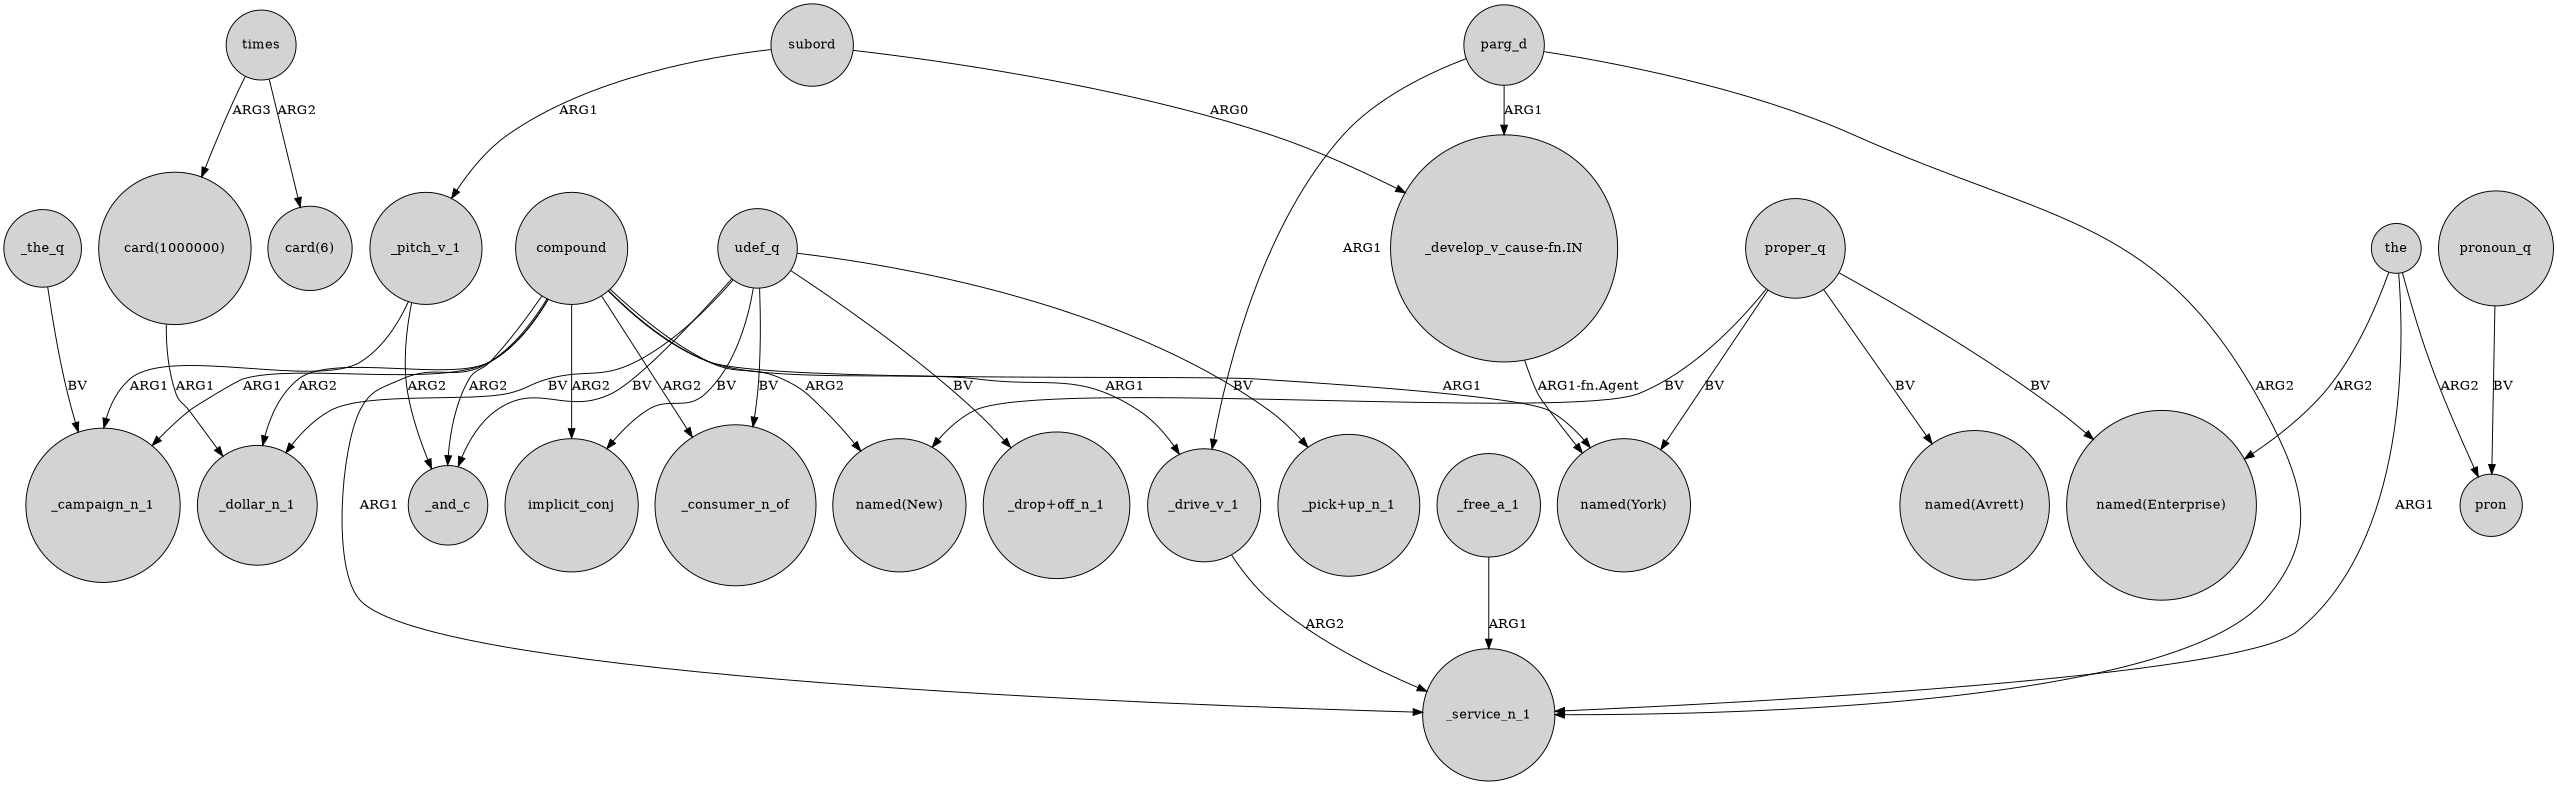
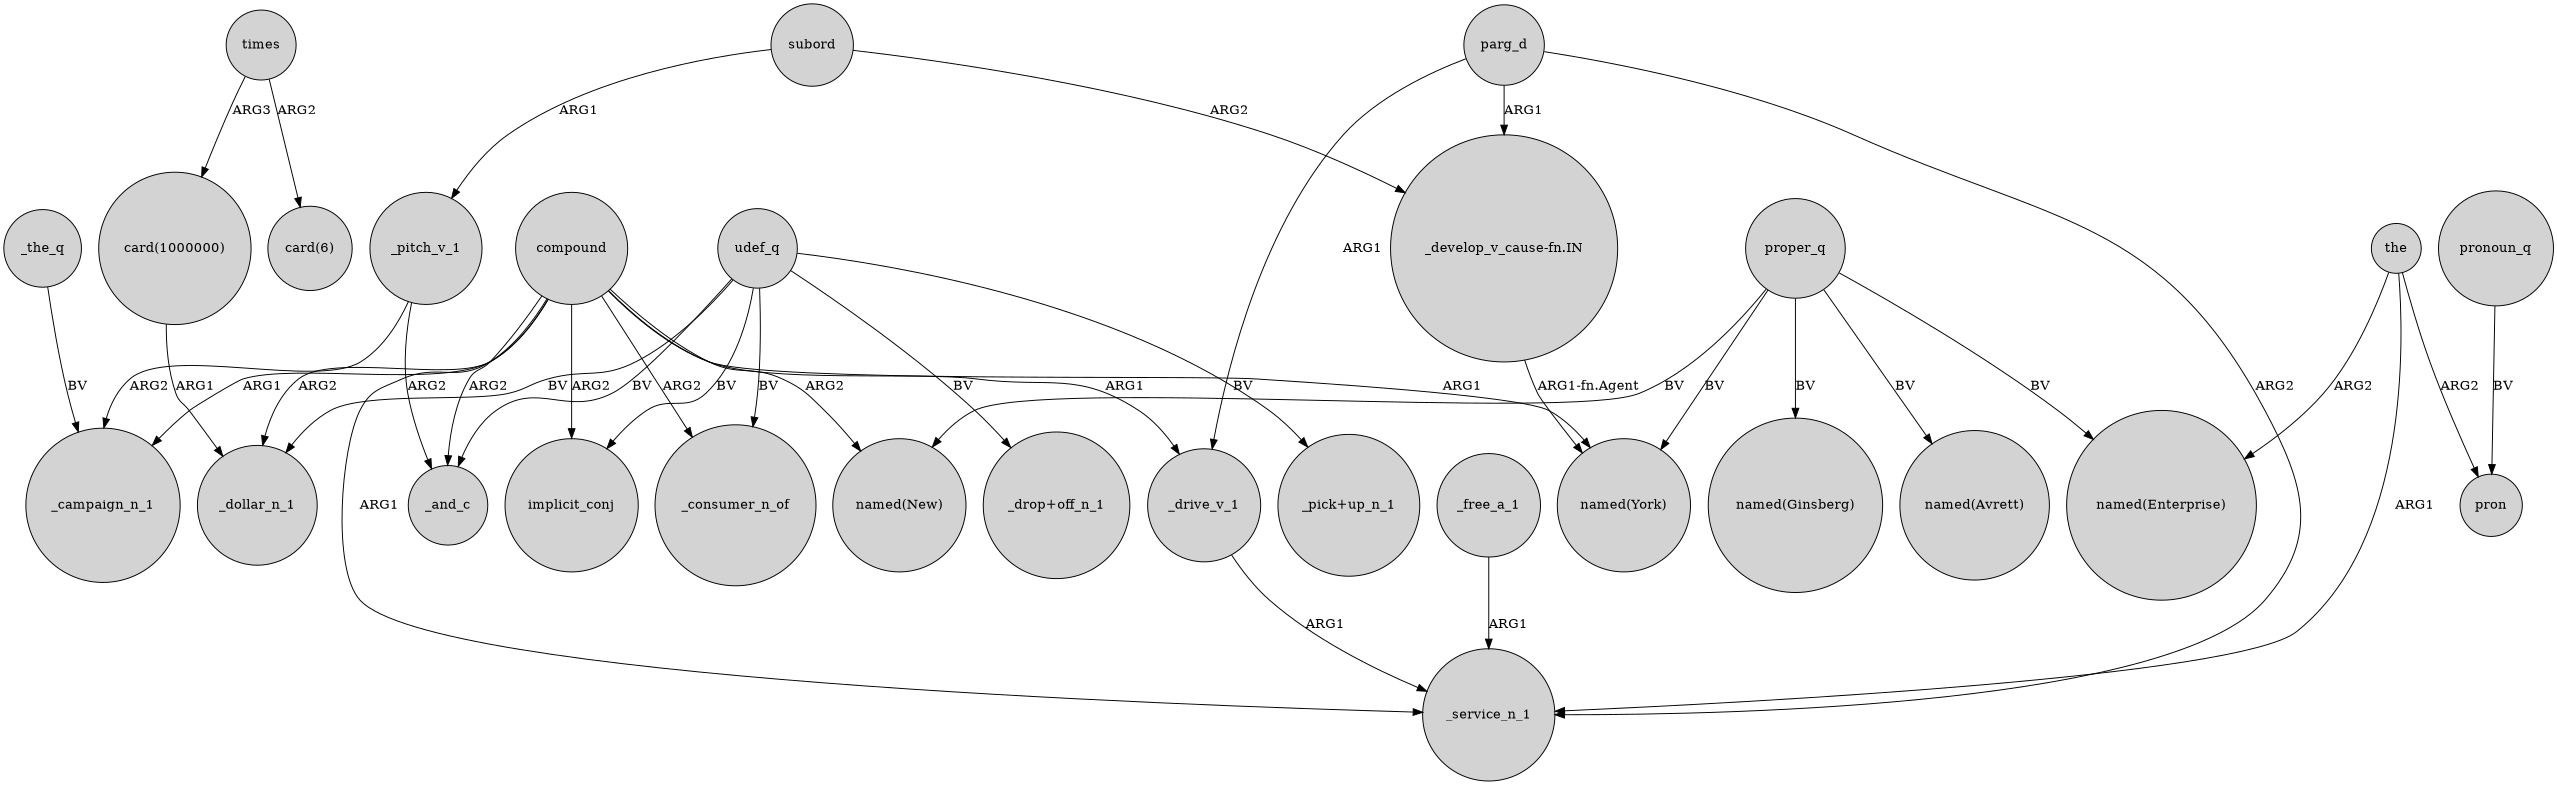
(1230, 111) -> (1230, 111)
(150, 386) -> (150, 386)
none -> (1795, 505)
(1325, 624) -> (1325, 624)
